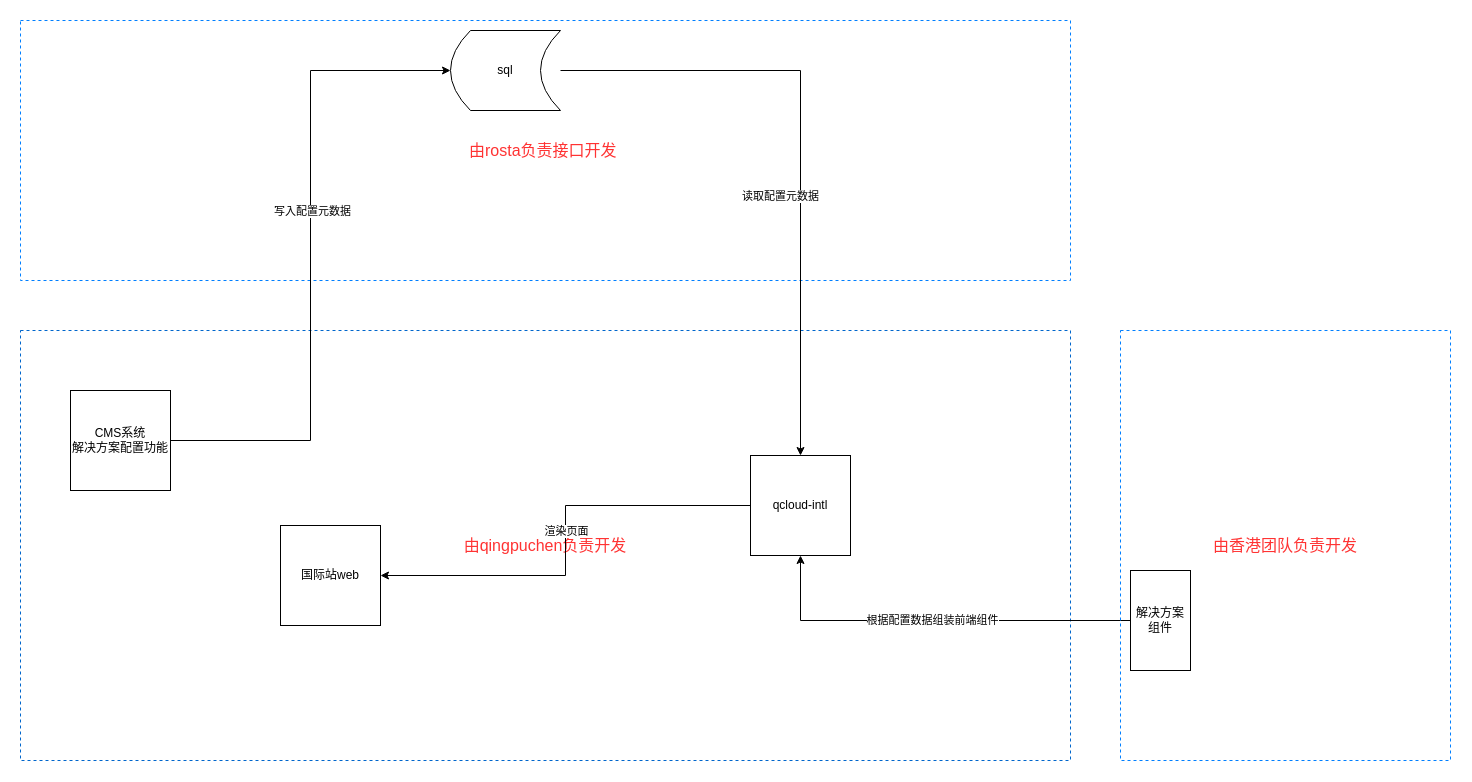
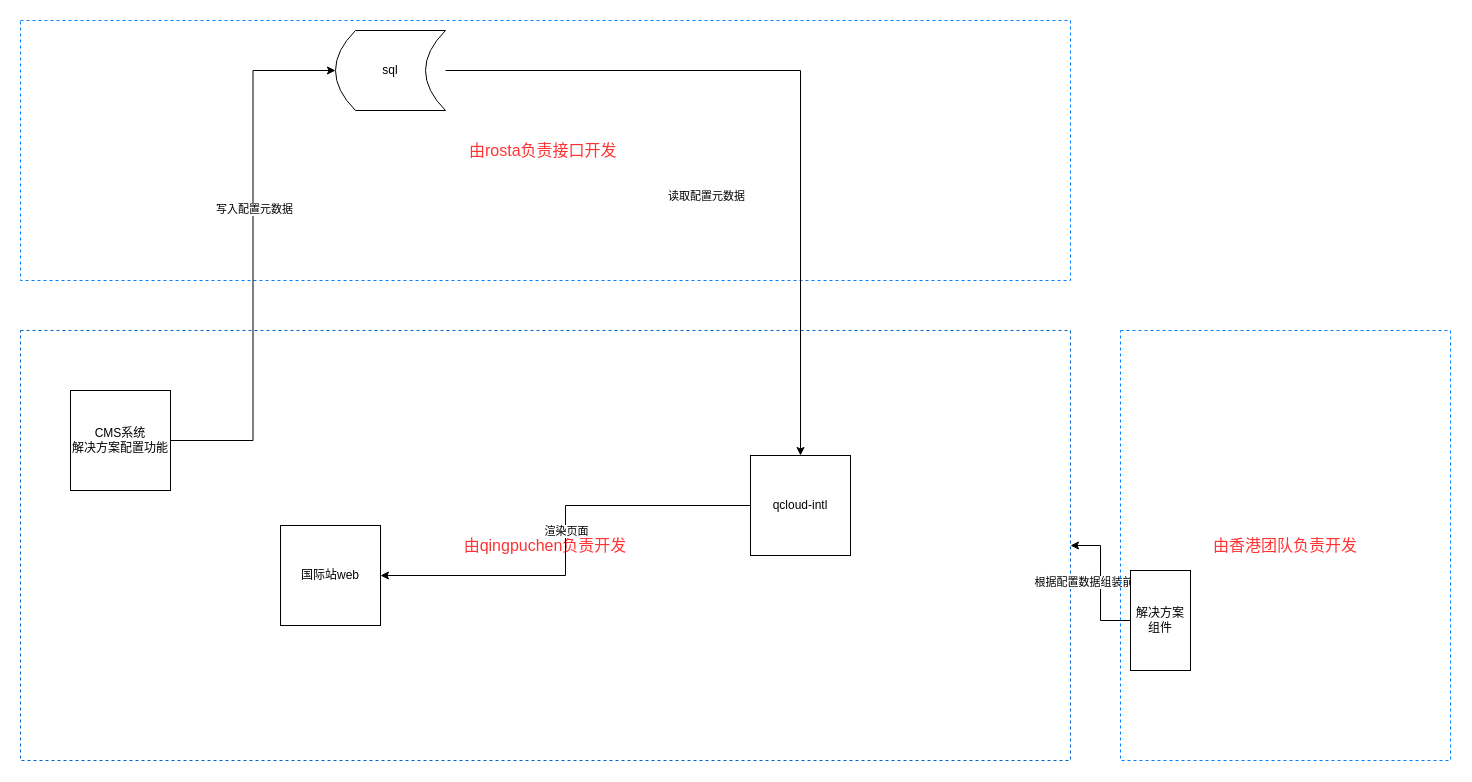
(506, 71) -> (391, 71)
(923, 621) -> (1101, 573)
